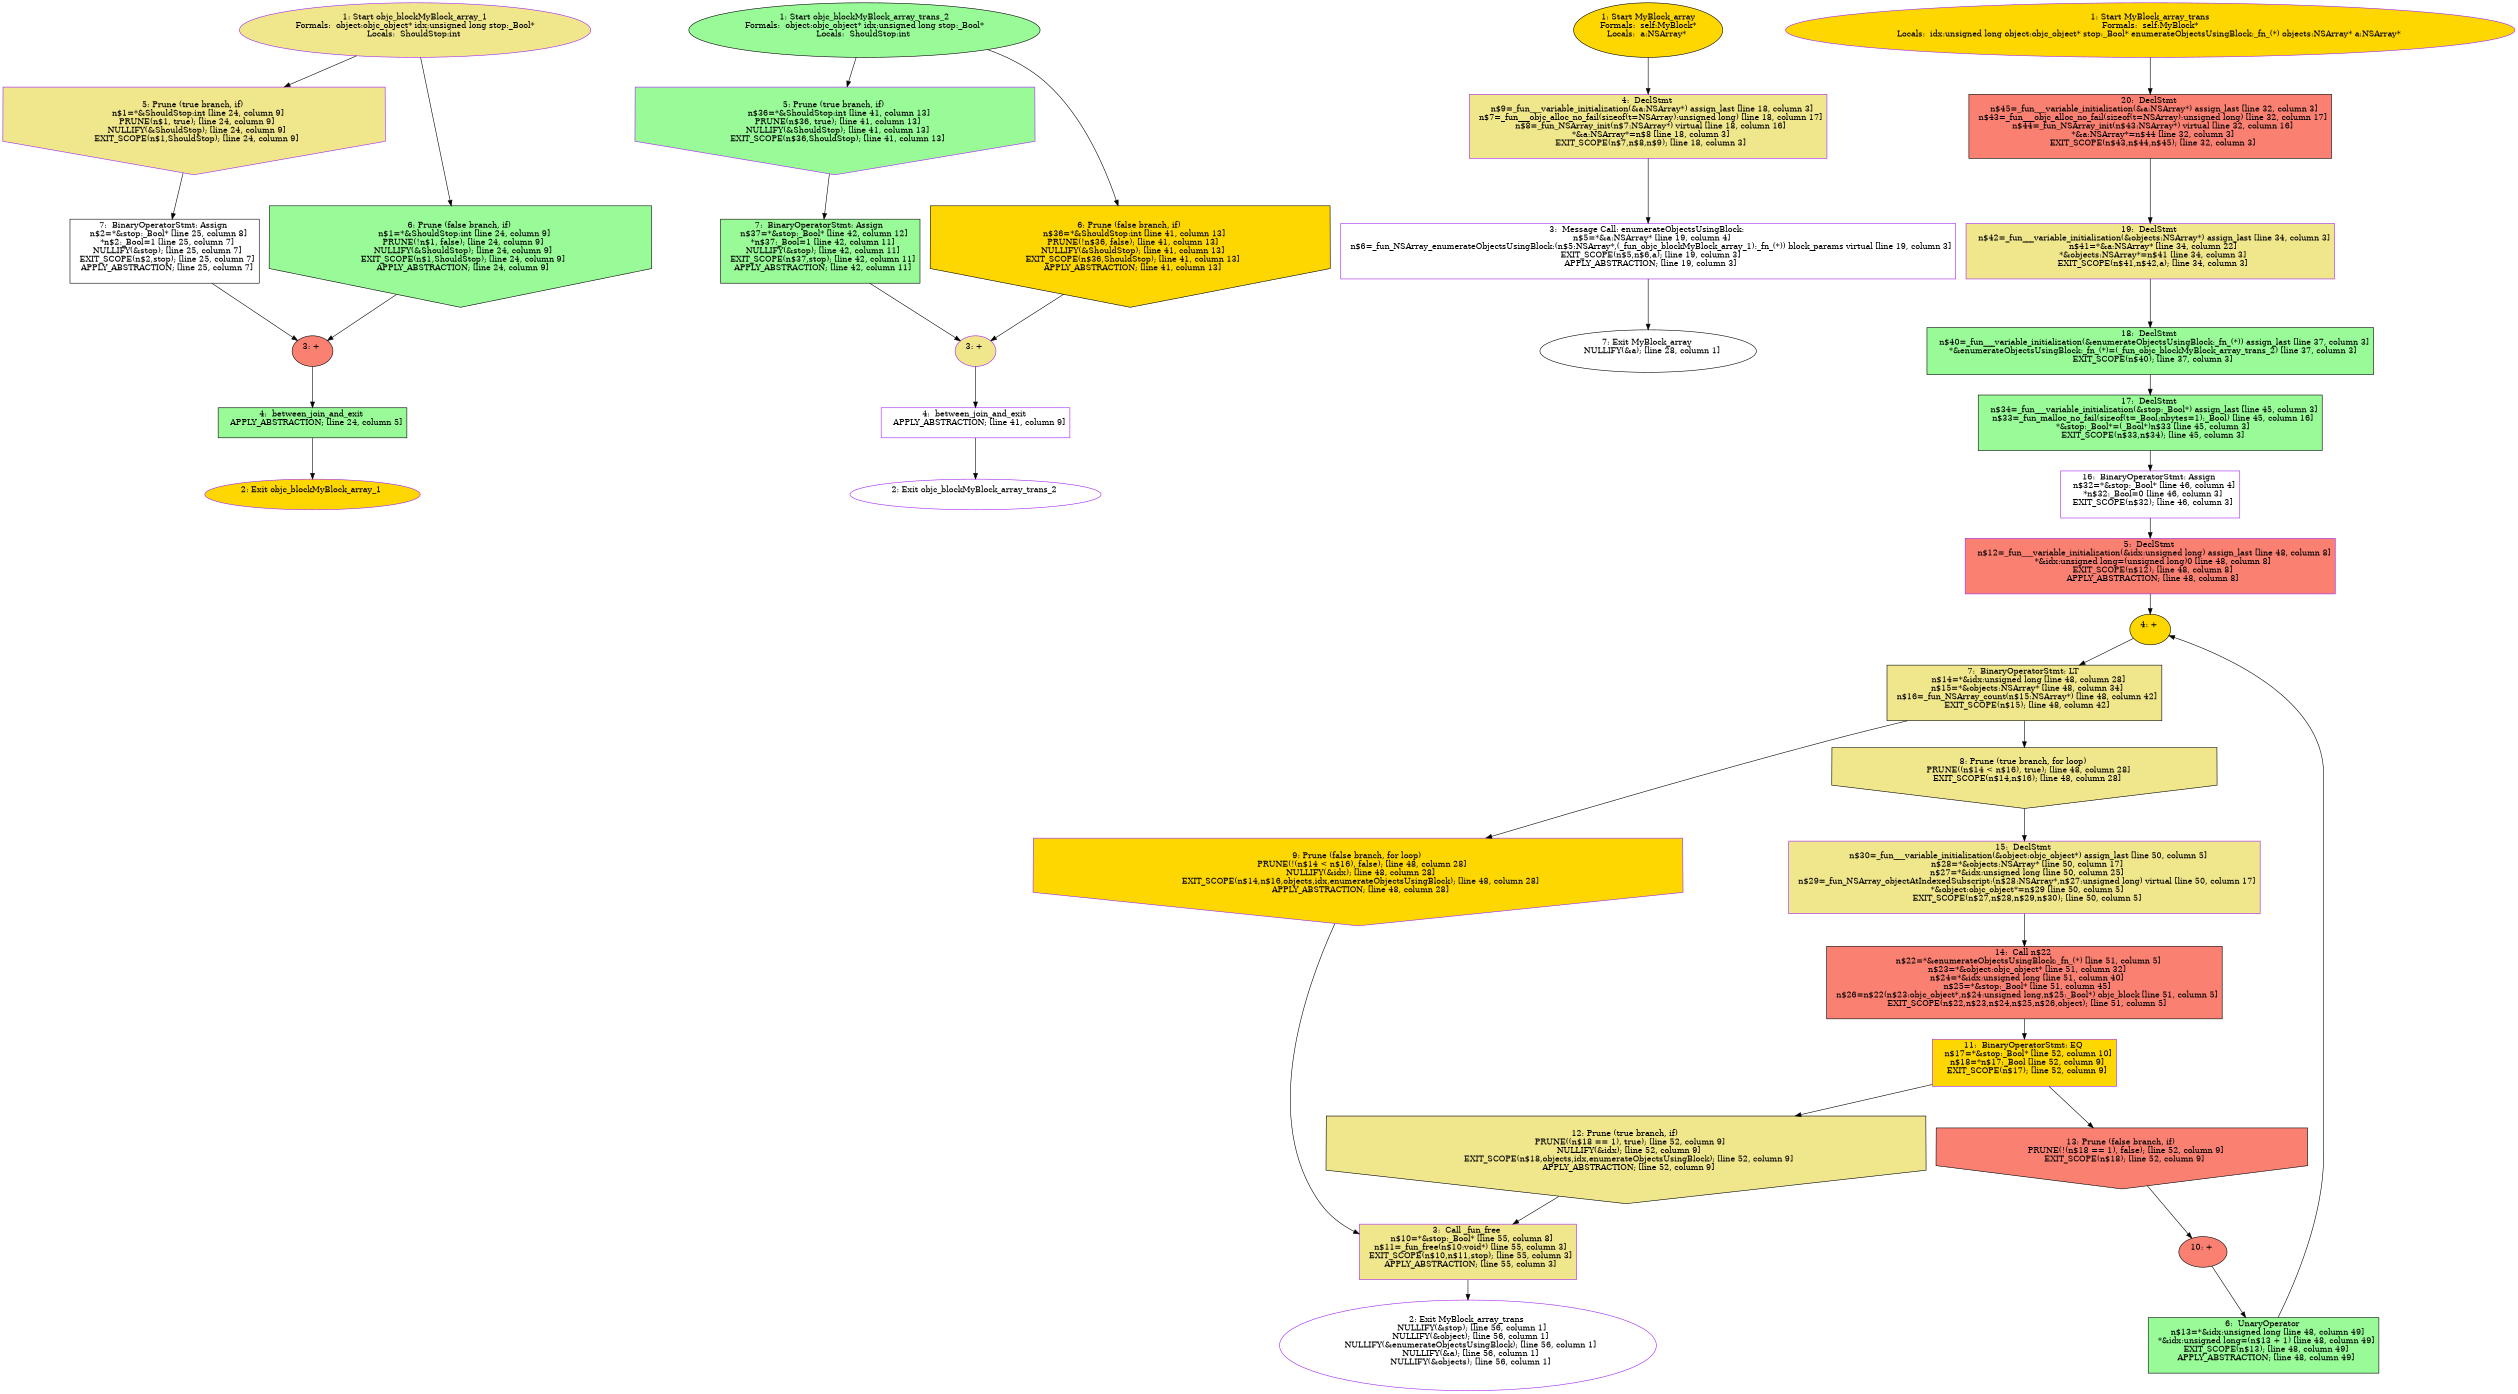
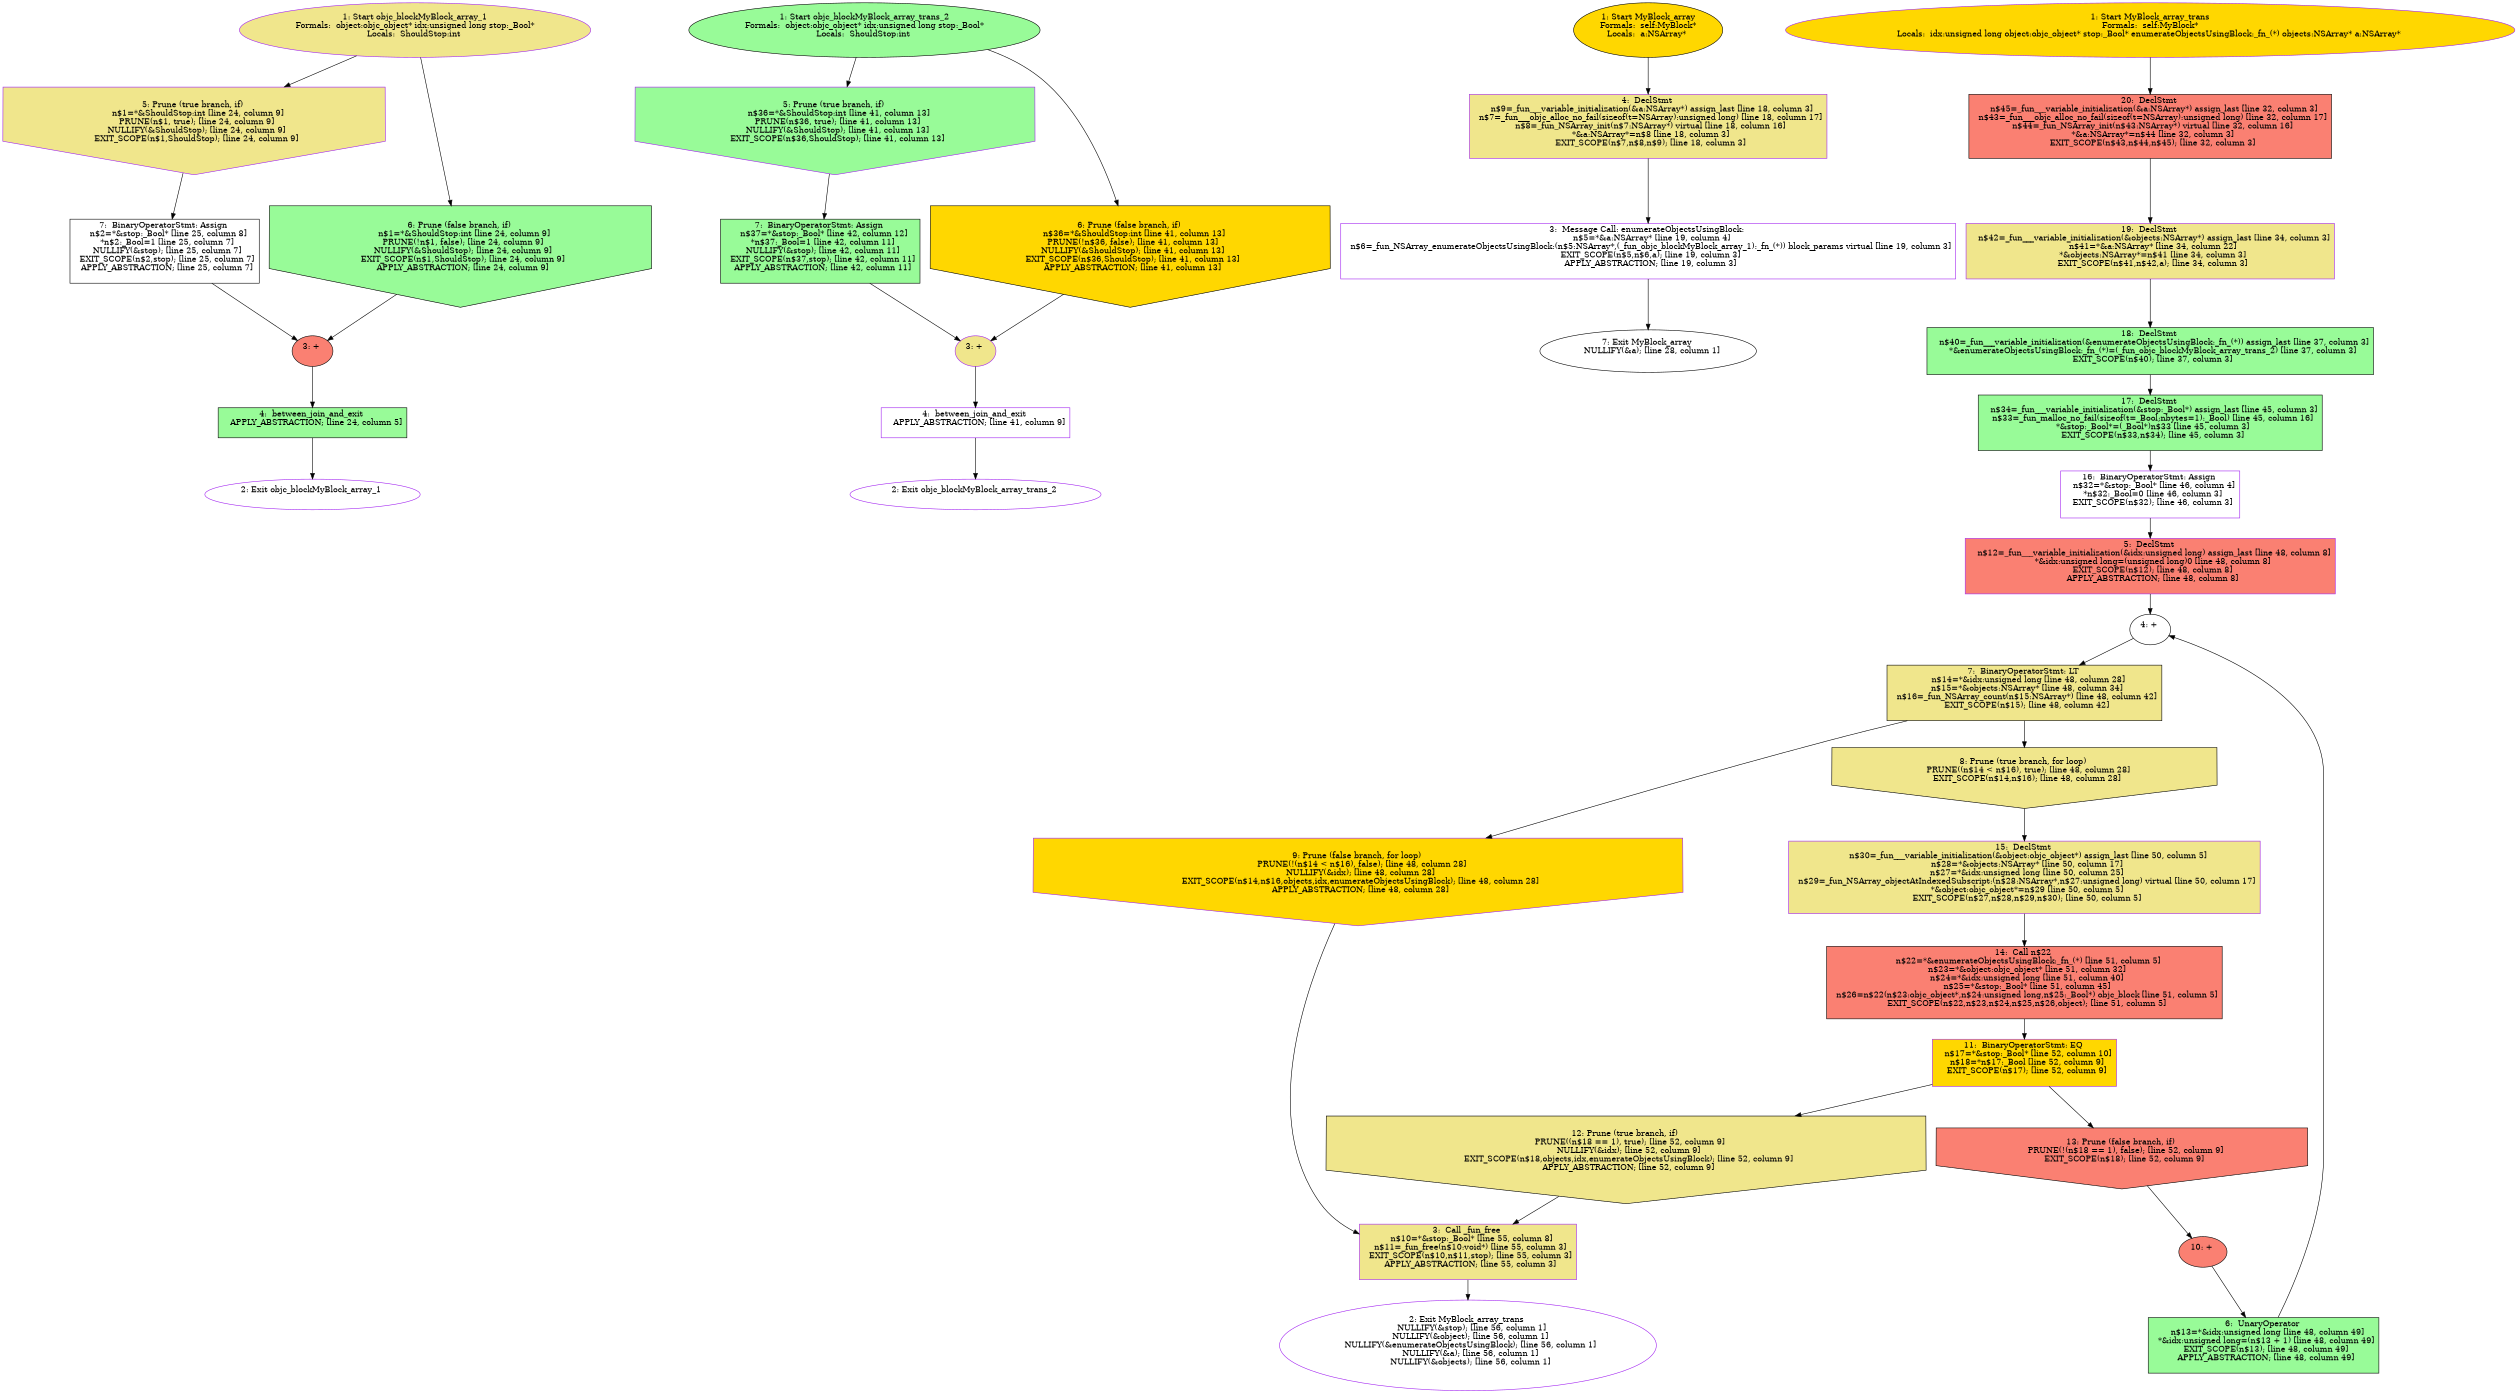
(313, 494) -> (313, 494)
(2150, 630) -> (2150, 630)
